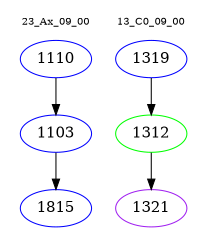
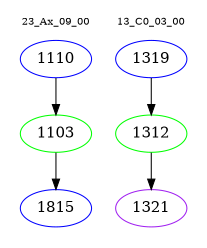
(151, 22) -> (151, 22)
(56, 134) -> (56, 134)
